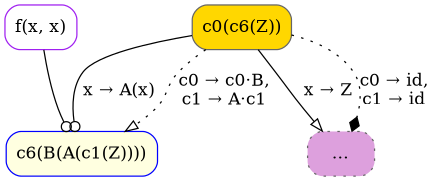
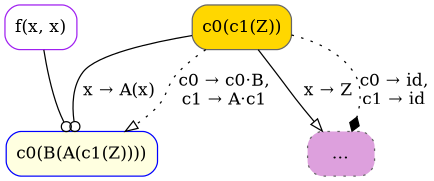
(242, 27) -> (242, 27)
(82, 154) -> (82, 154)
